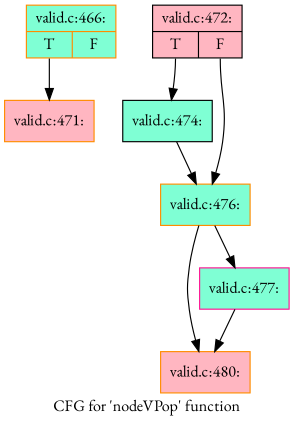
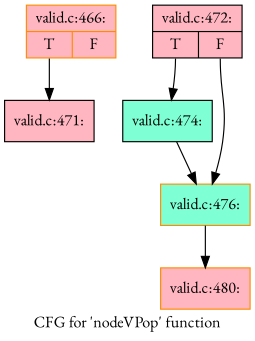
(71, 32) -> (71, 32)
(49, 121) -> (49, 121)
(244, 289) -> none
